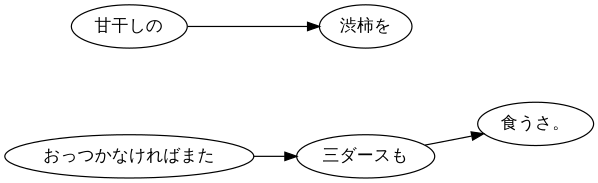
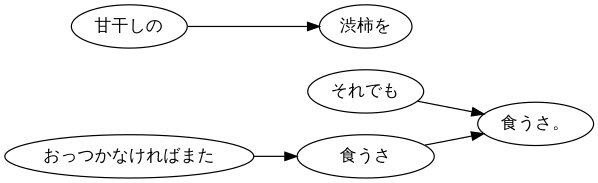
none -> (366, 91)
(366, 156) -> (366, 156)
